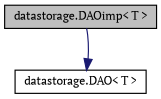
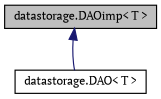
(88, 44) -> (73, 55)
